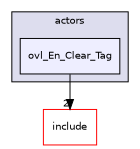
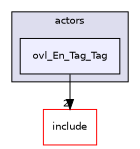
(70, 56) -> (70, 56)
